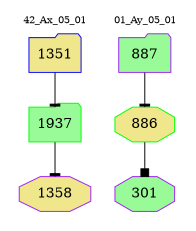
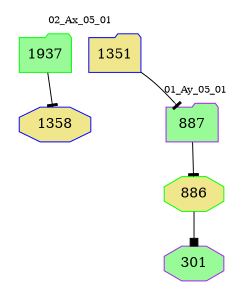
(55, 21) -> (80, 21)
(55, 87) -> (163, 91)
(55, 194) -> (55, 125)
